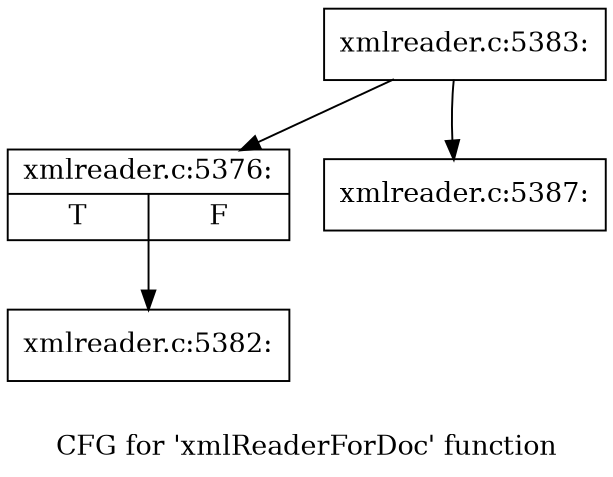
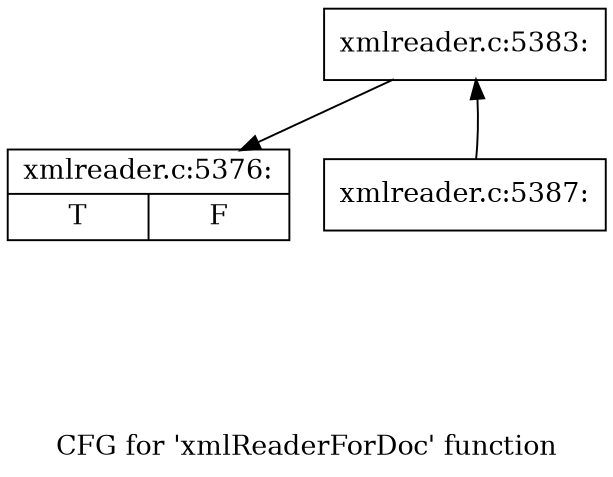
(452, 110) -> (478, 129)
(149, 345) -> none
